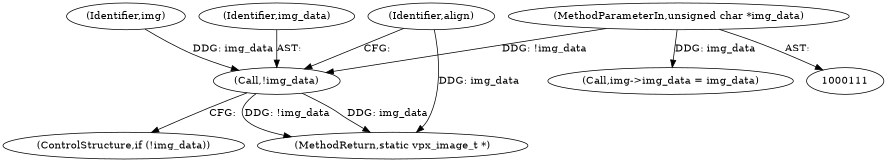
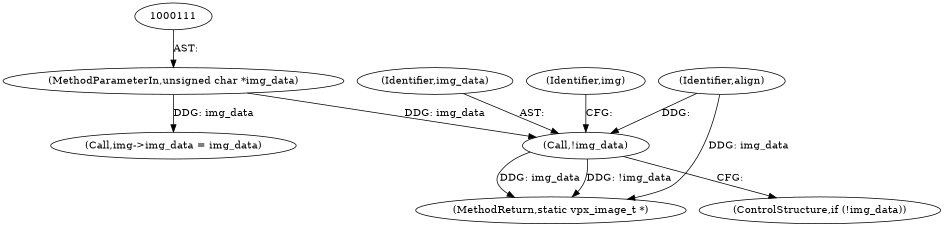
(768, 47) -> (173, 45)
(233, 49) -> (601, 113)
(379, 49) -> (678, 113)
(545, 49) -> (445, 113)
